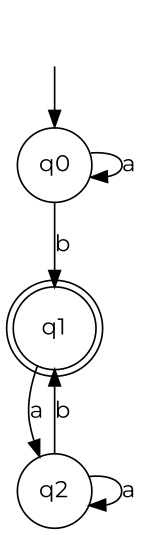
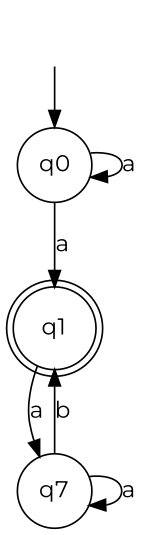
(63, 245) -> (63, 245)
(55, 491) -> (55, 491)
